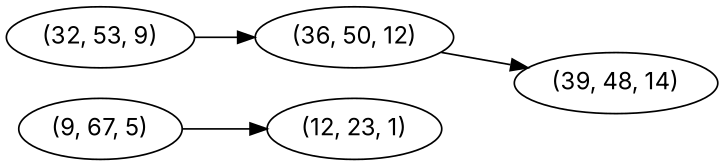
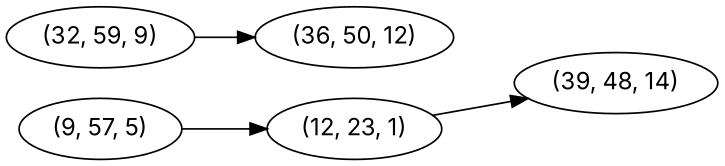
(100, 37) -> (100, 37)
(476, 59) -> (472, 108)
(100, 129) -> (100, 129)
